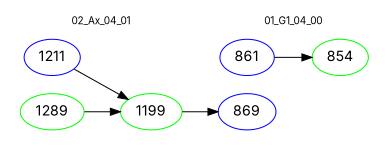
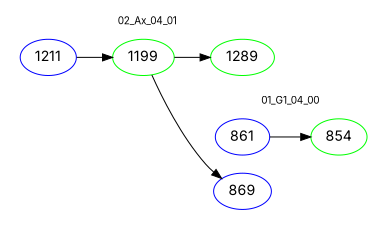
(97, 112) -> (187, 57)
